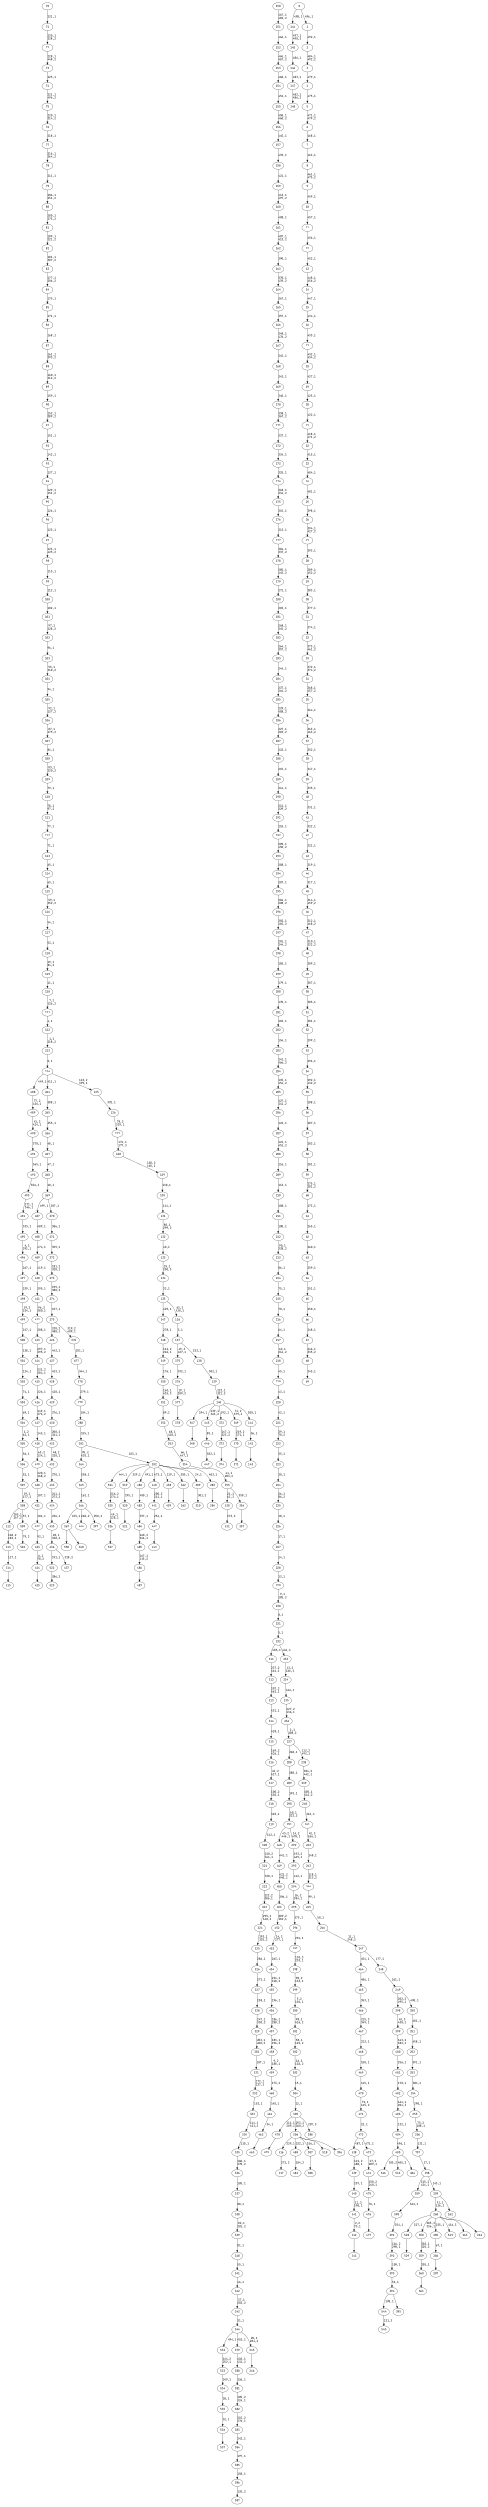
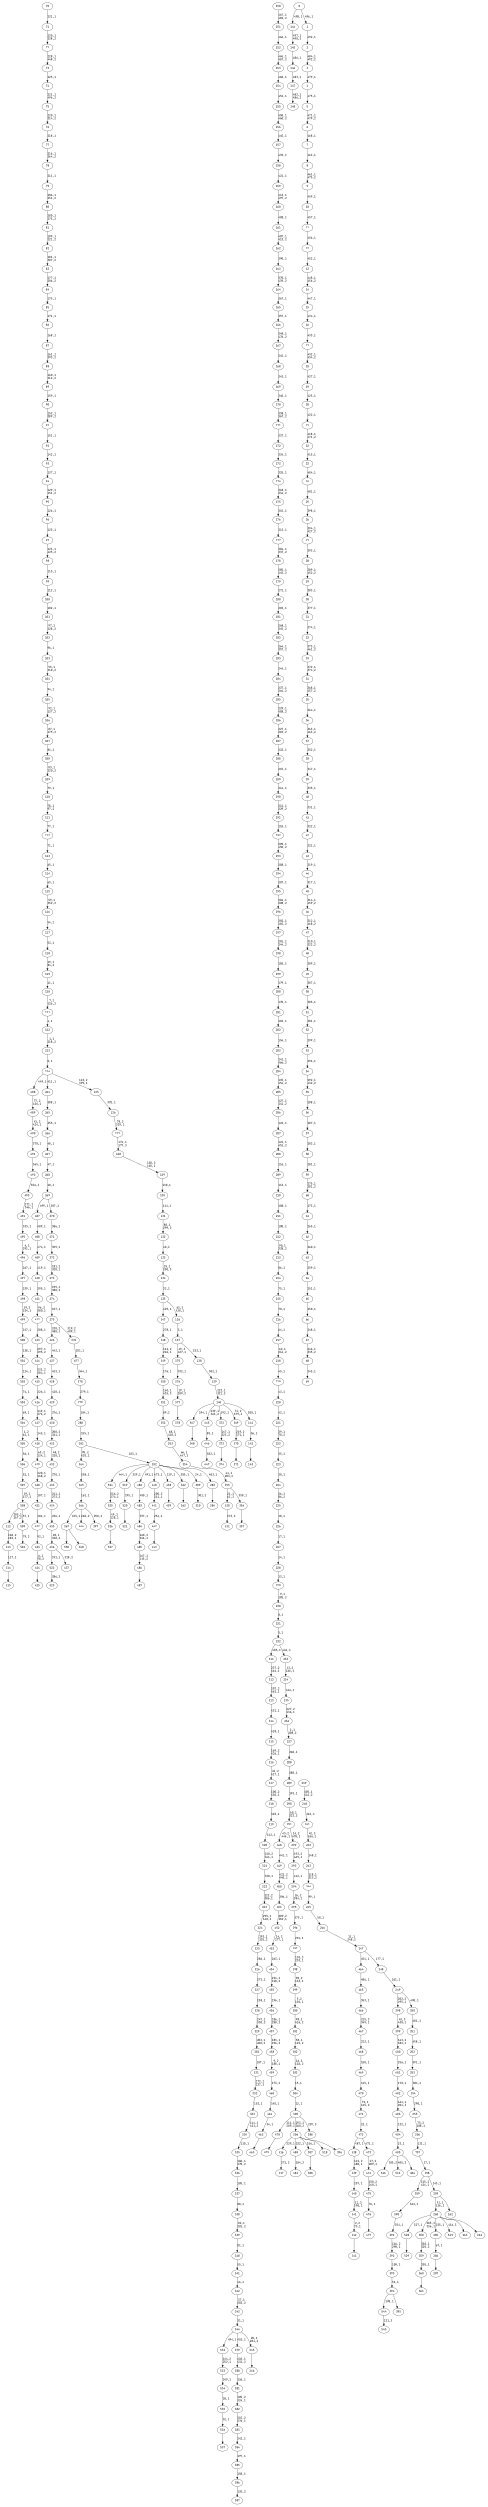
(304, 1763) -> none
(401, 2144) -> (401, 2144)
